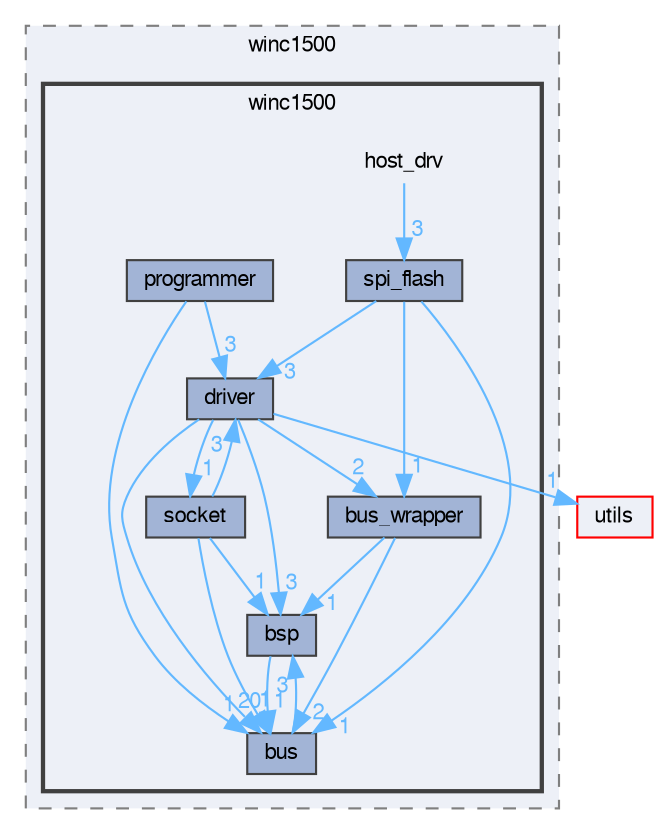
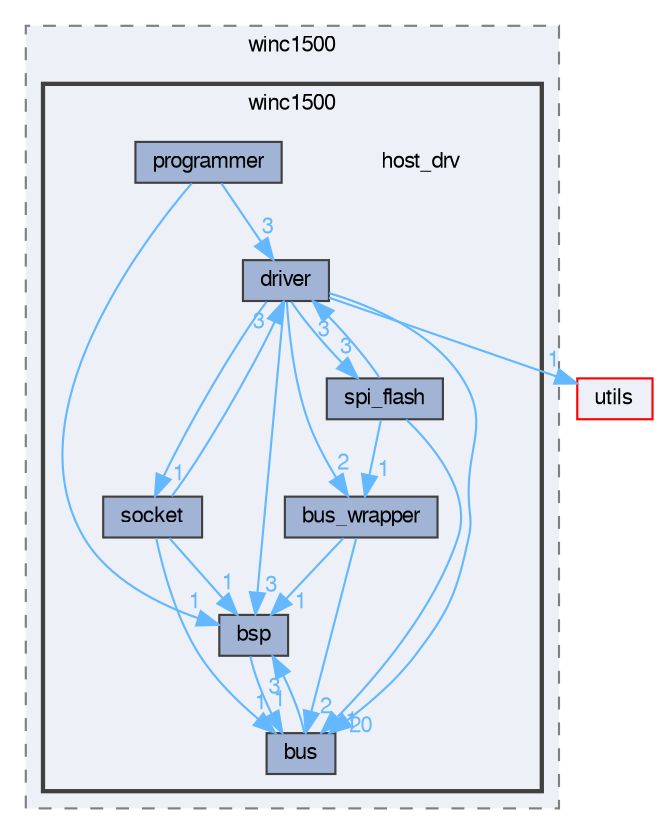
(404, 211) -> (315, 333)
(112, 536) -> (67, 417)
